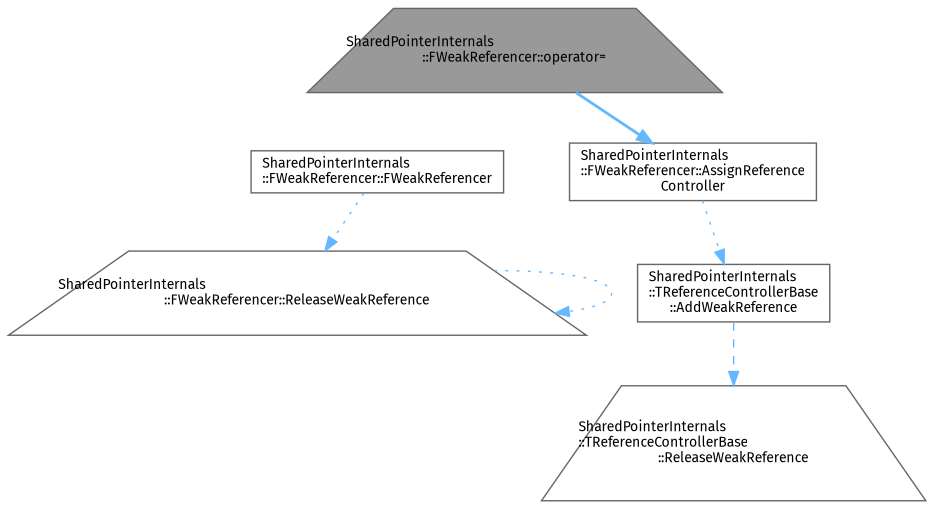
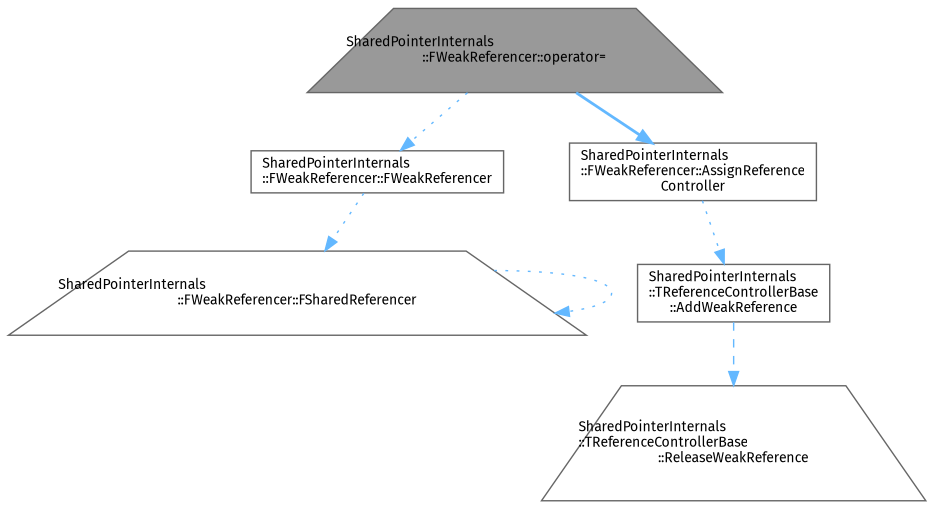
none -> (439, 117)
(297, 293) -> (297, 293)
